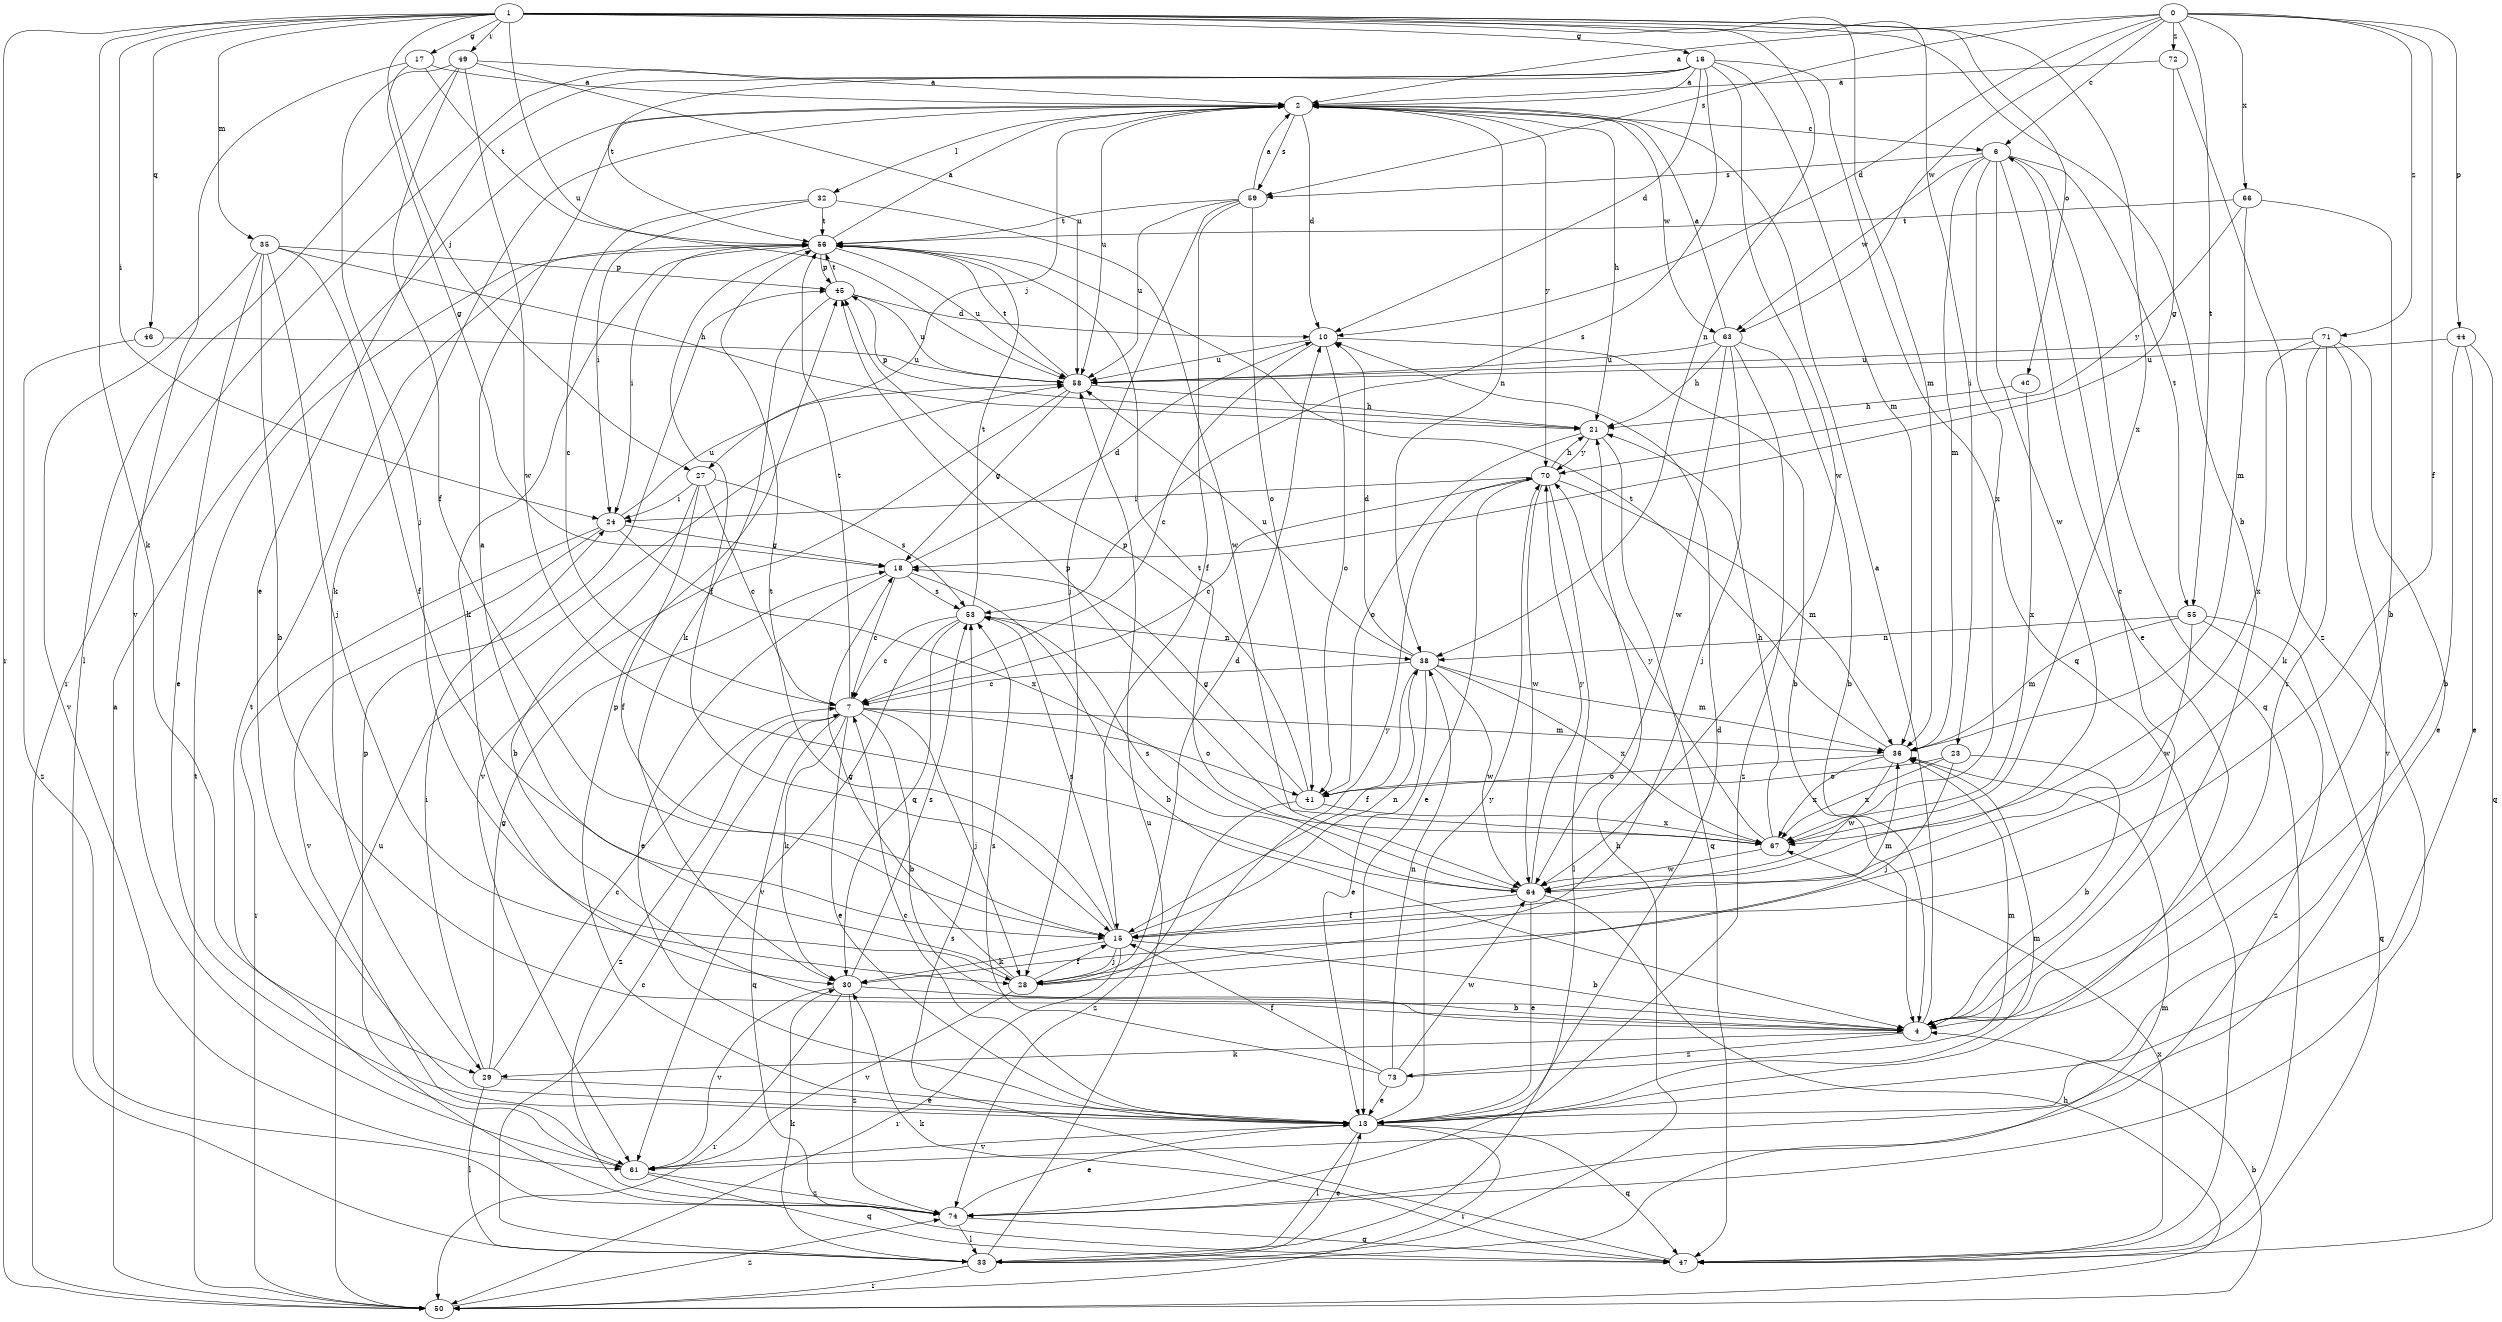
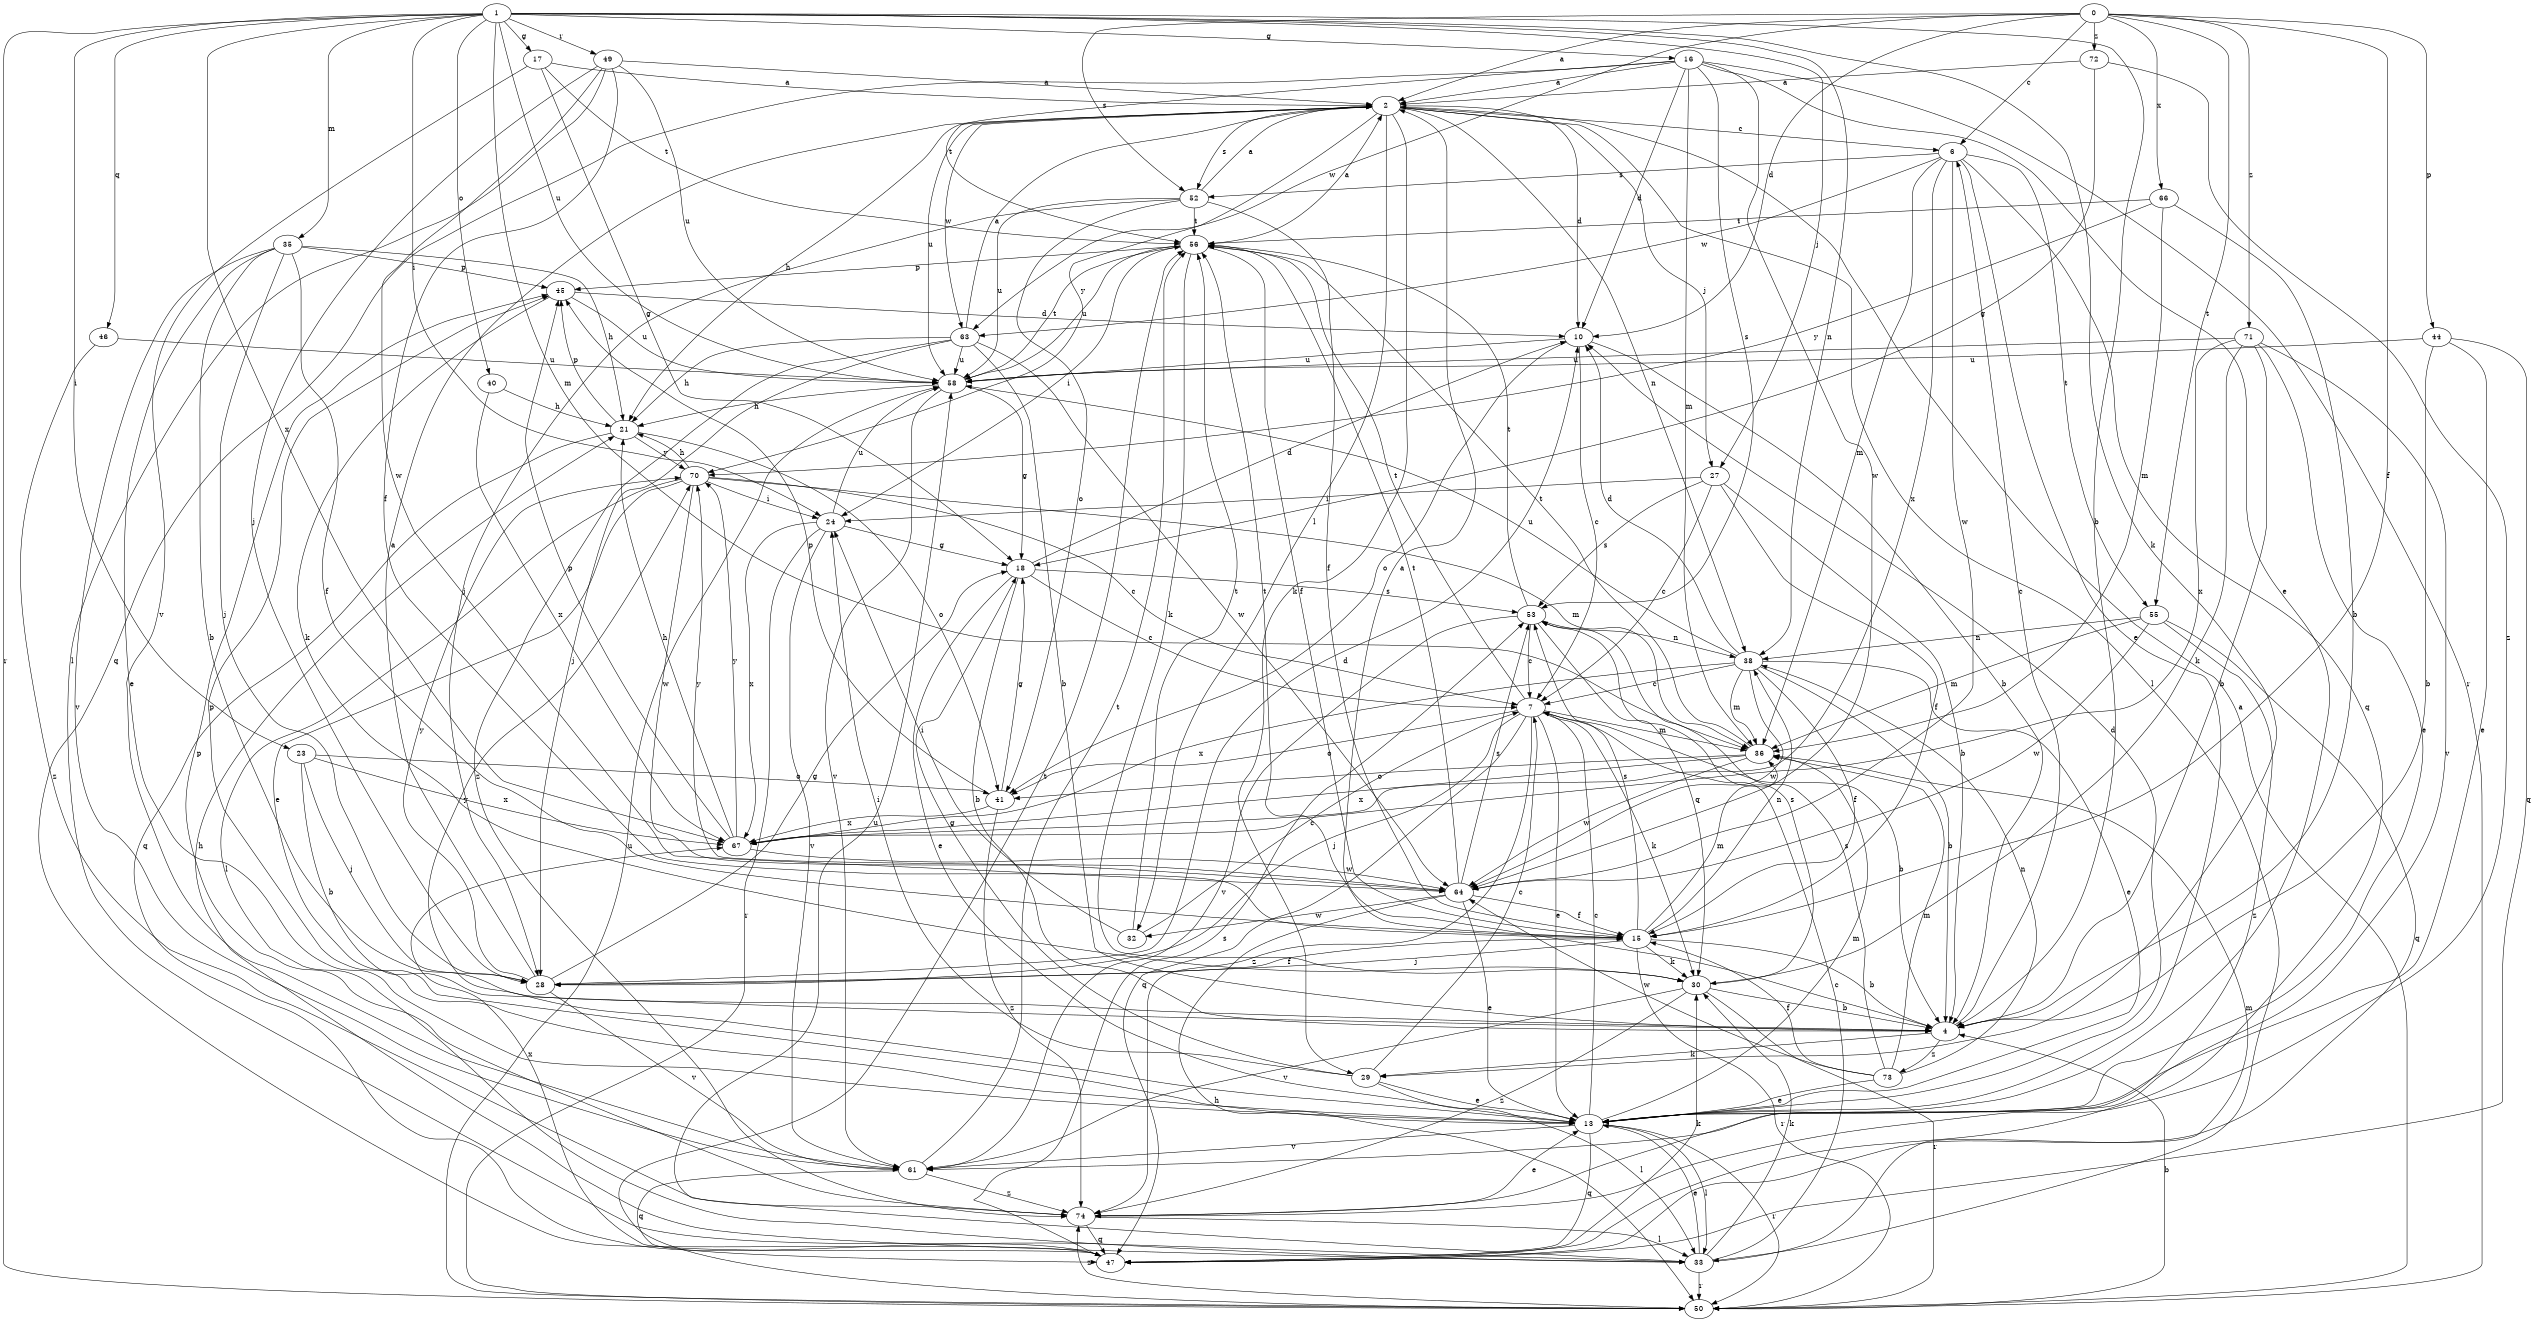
(1253, 198) -> (1194, 198)
(832, 270) -> none
(1214, 472) -> (1298, 915)
none -> (2139, 675)
(2288, 684) -> (2222, 684)
none -> (1945, 805)
